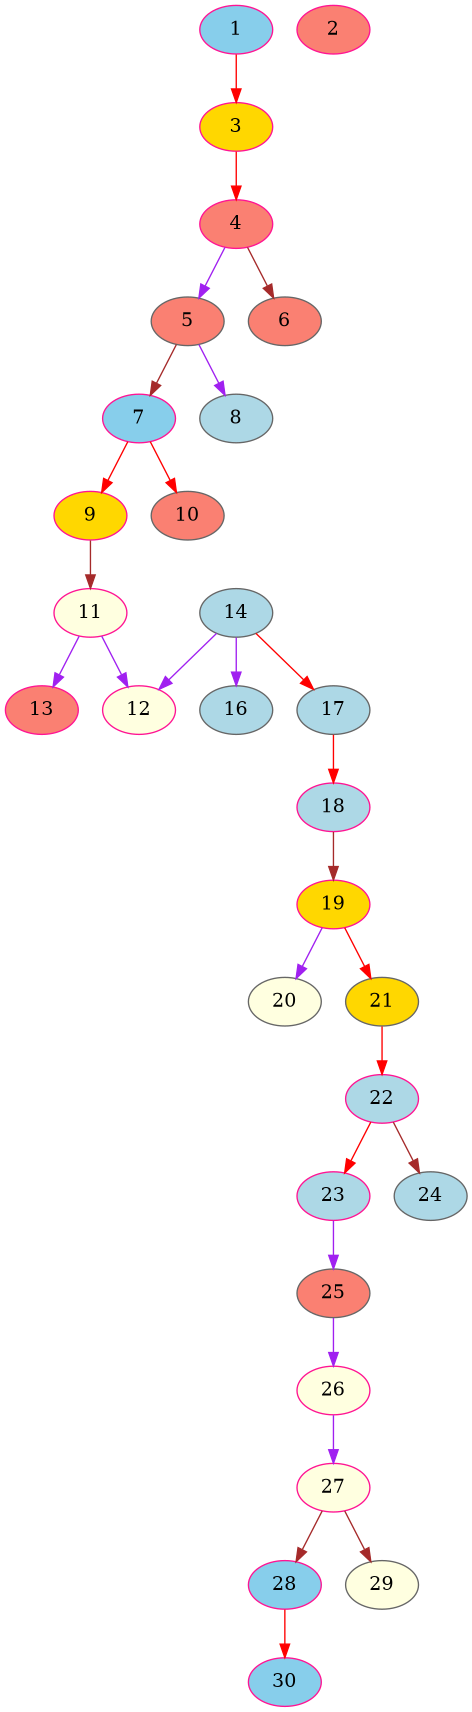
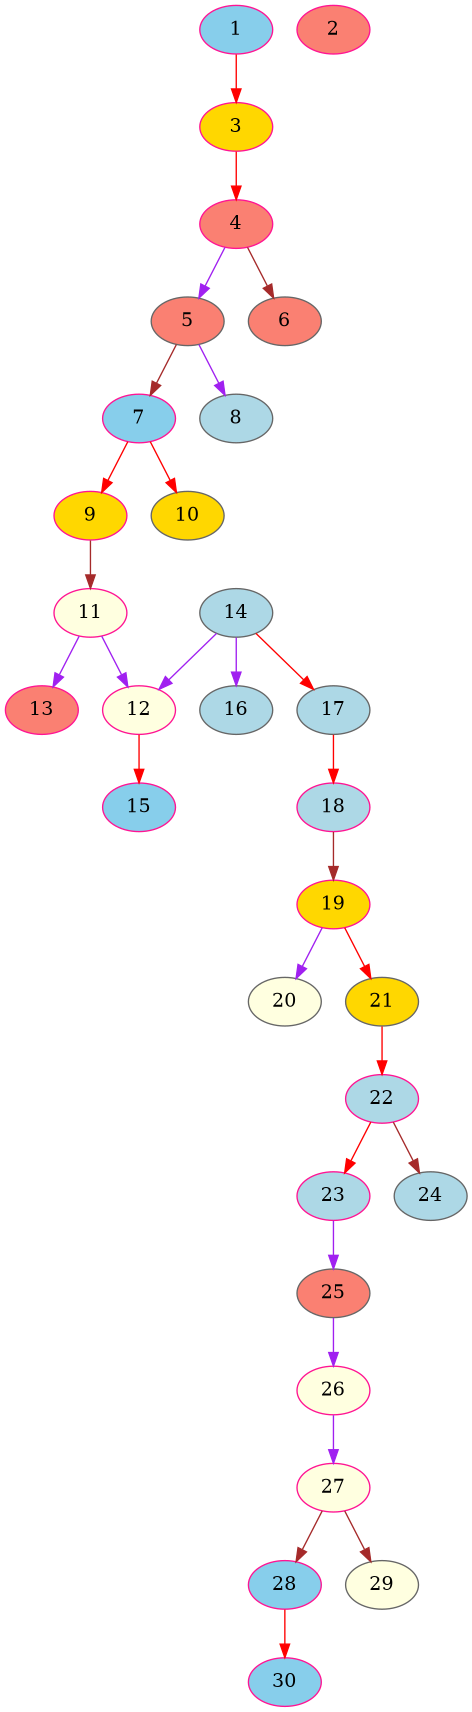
(188, 516) -> (188, 516)
none -> (139, 807)
